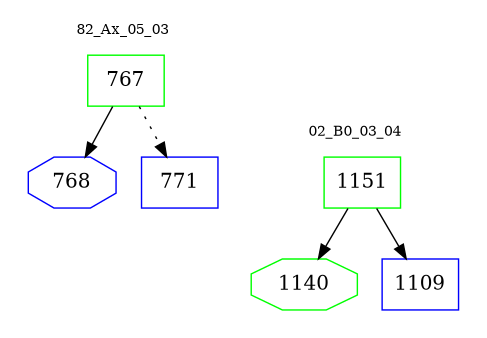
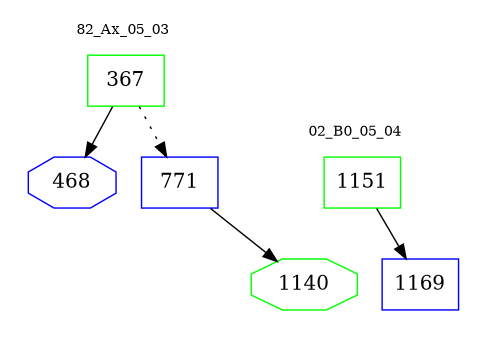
(126, 81) -> (126, 81)
(355, 132) -> (355, 132)
(72, 183) -> (72, 183)
(337, 227) -> (249, 239)
(420, 284) -> (420, 284)
